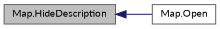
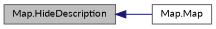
(184, 14) -> (182, 14)
